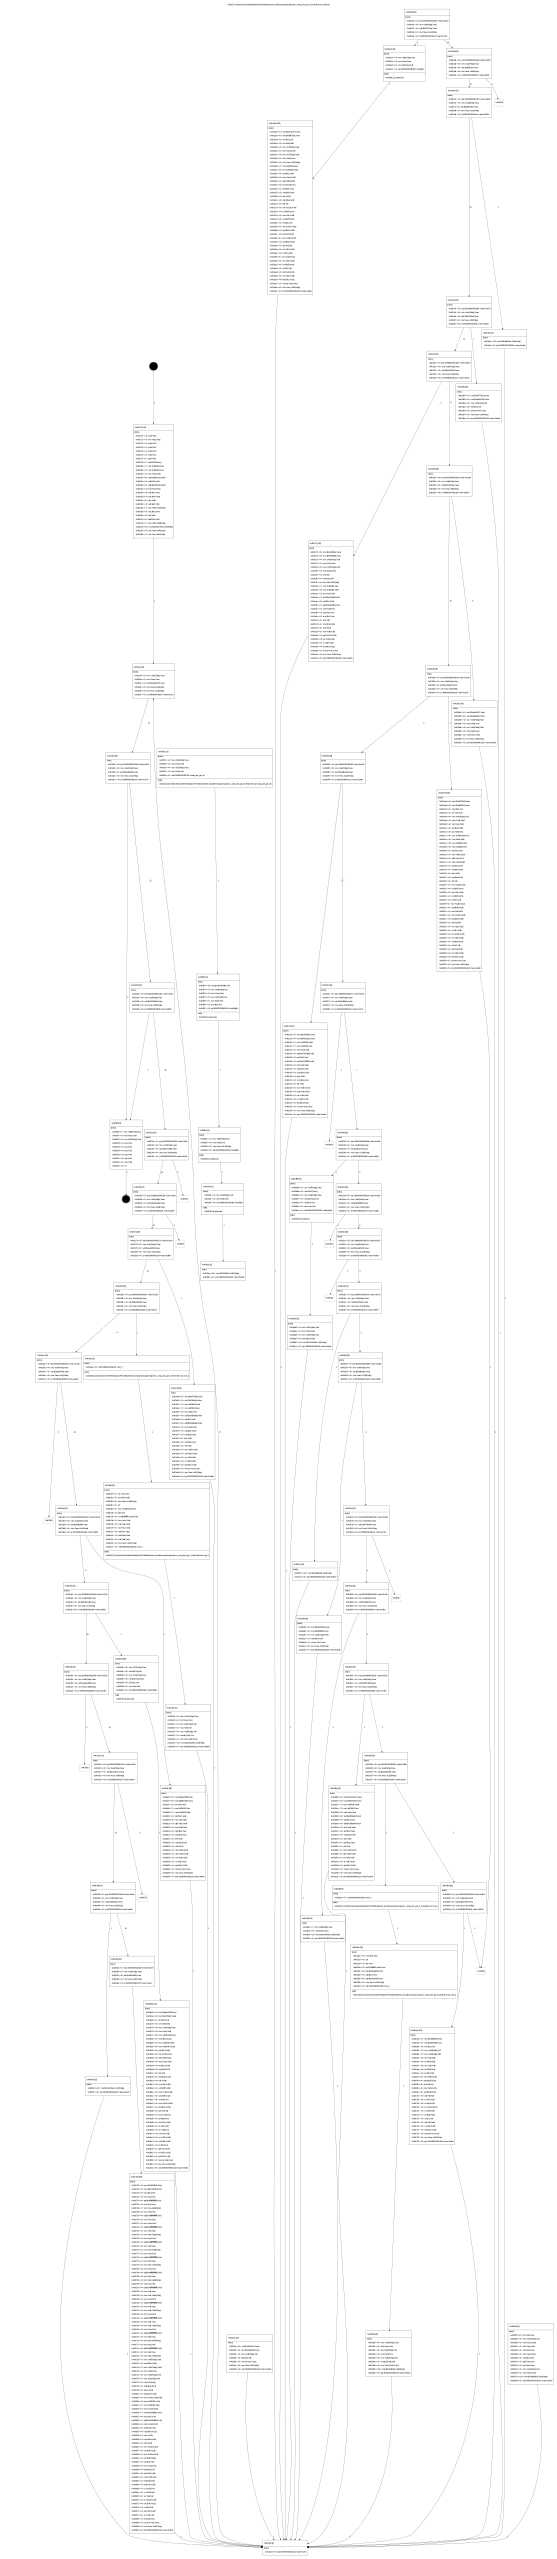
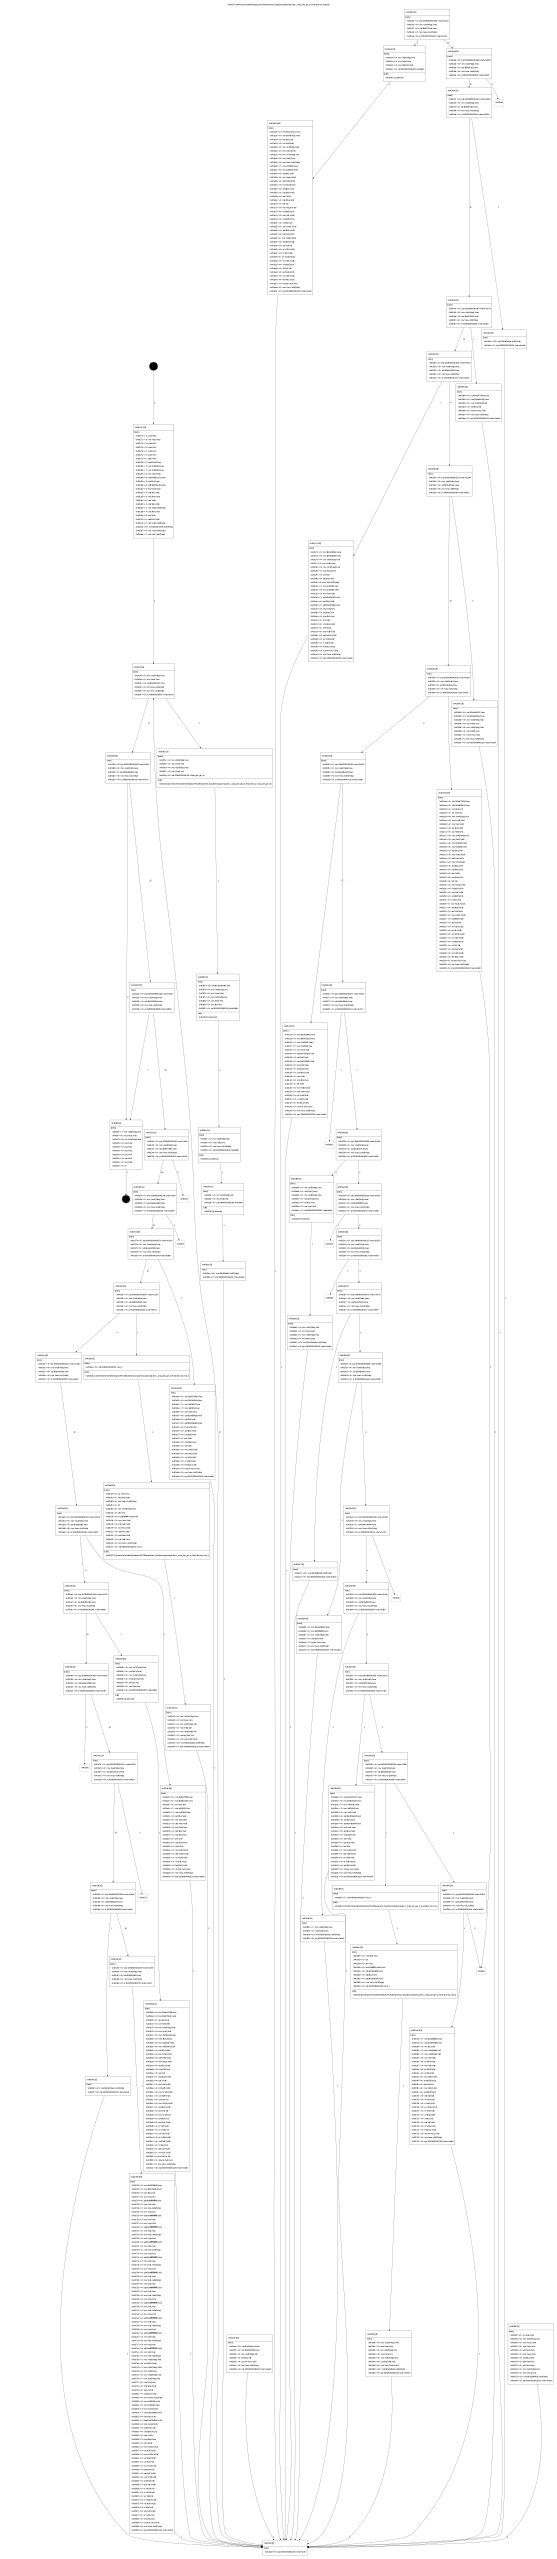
none -> (183, 723)
(49, 1521) -> none
none -> (223, 1926)
